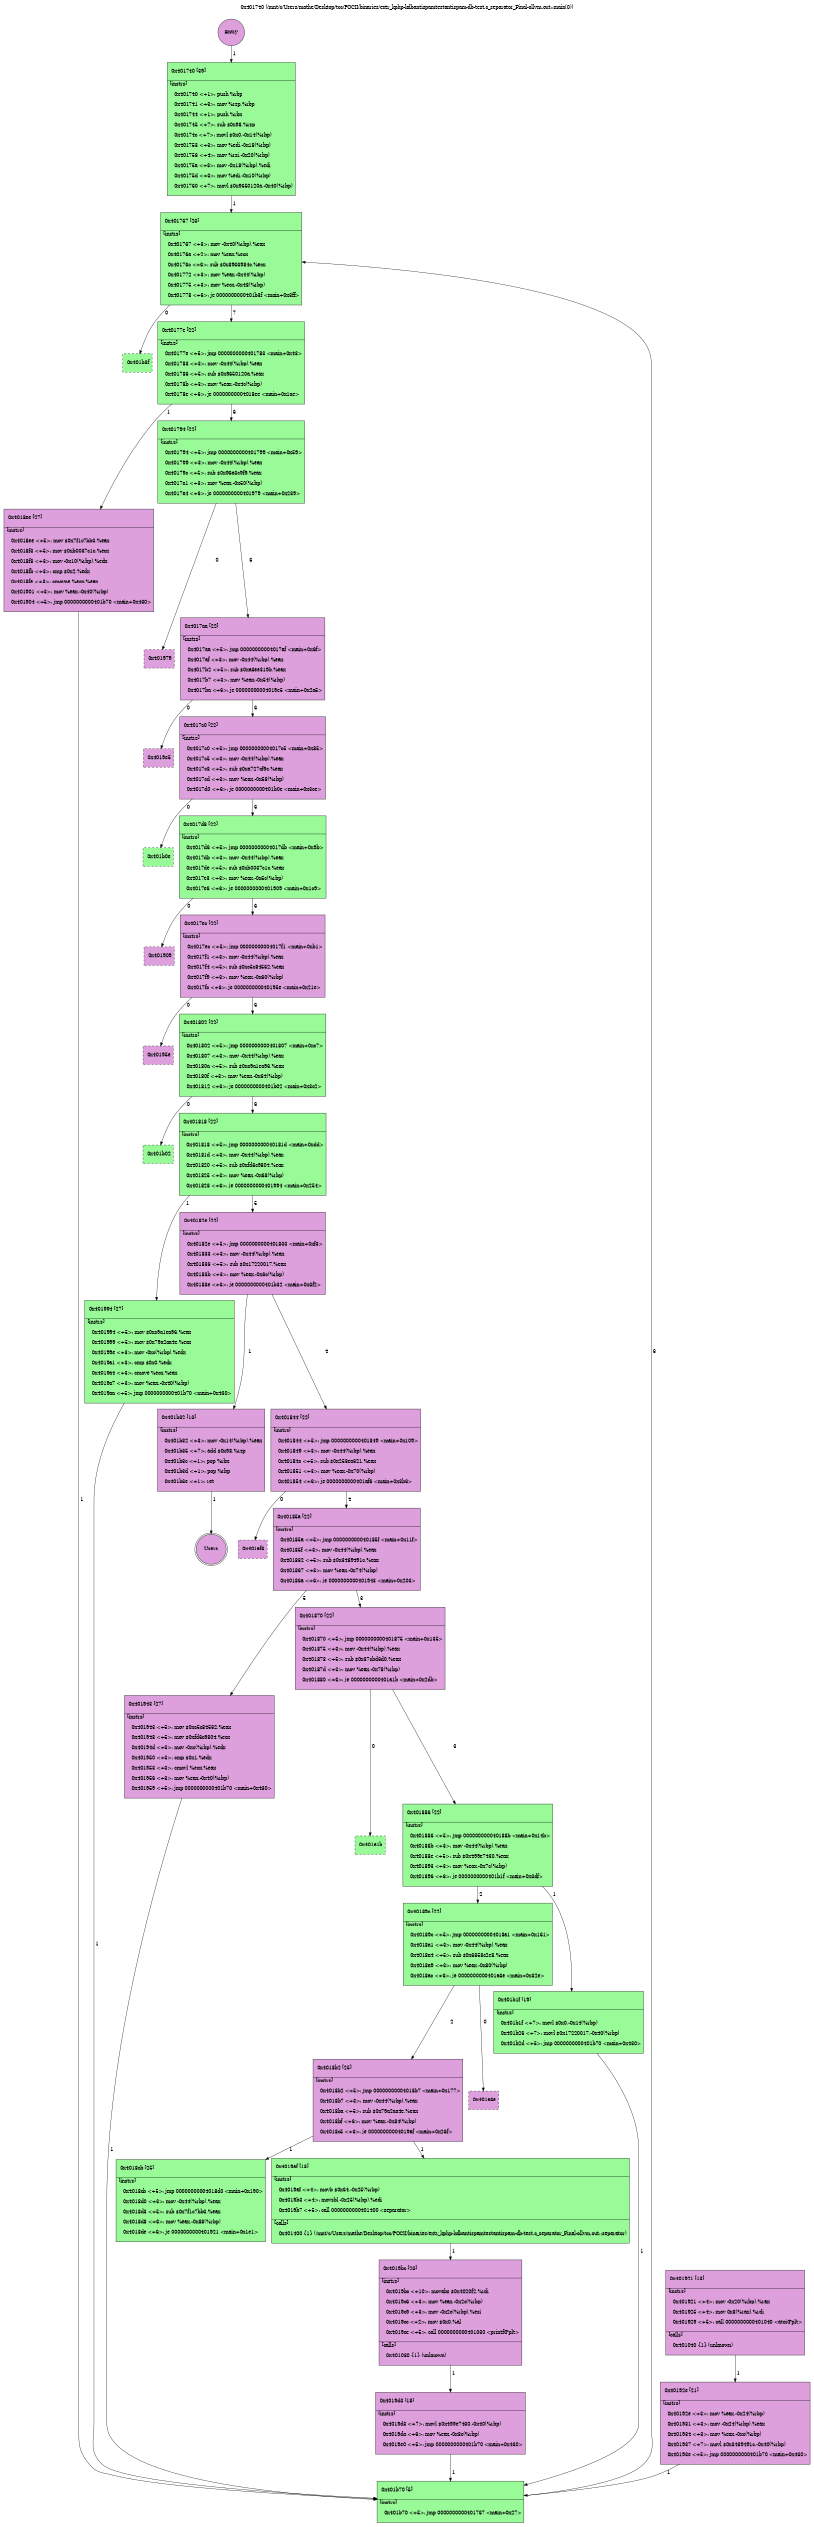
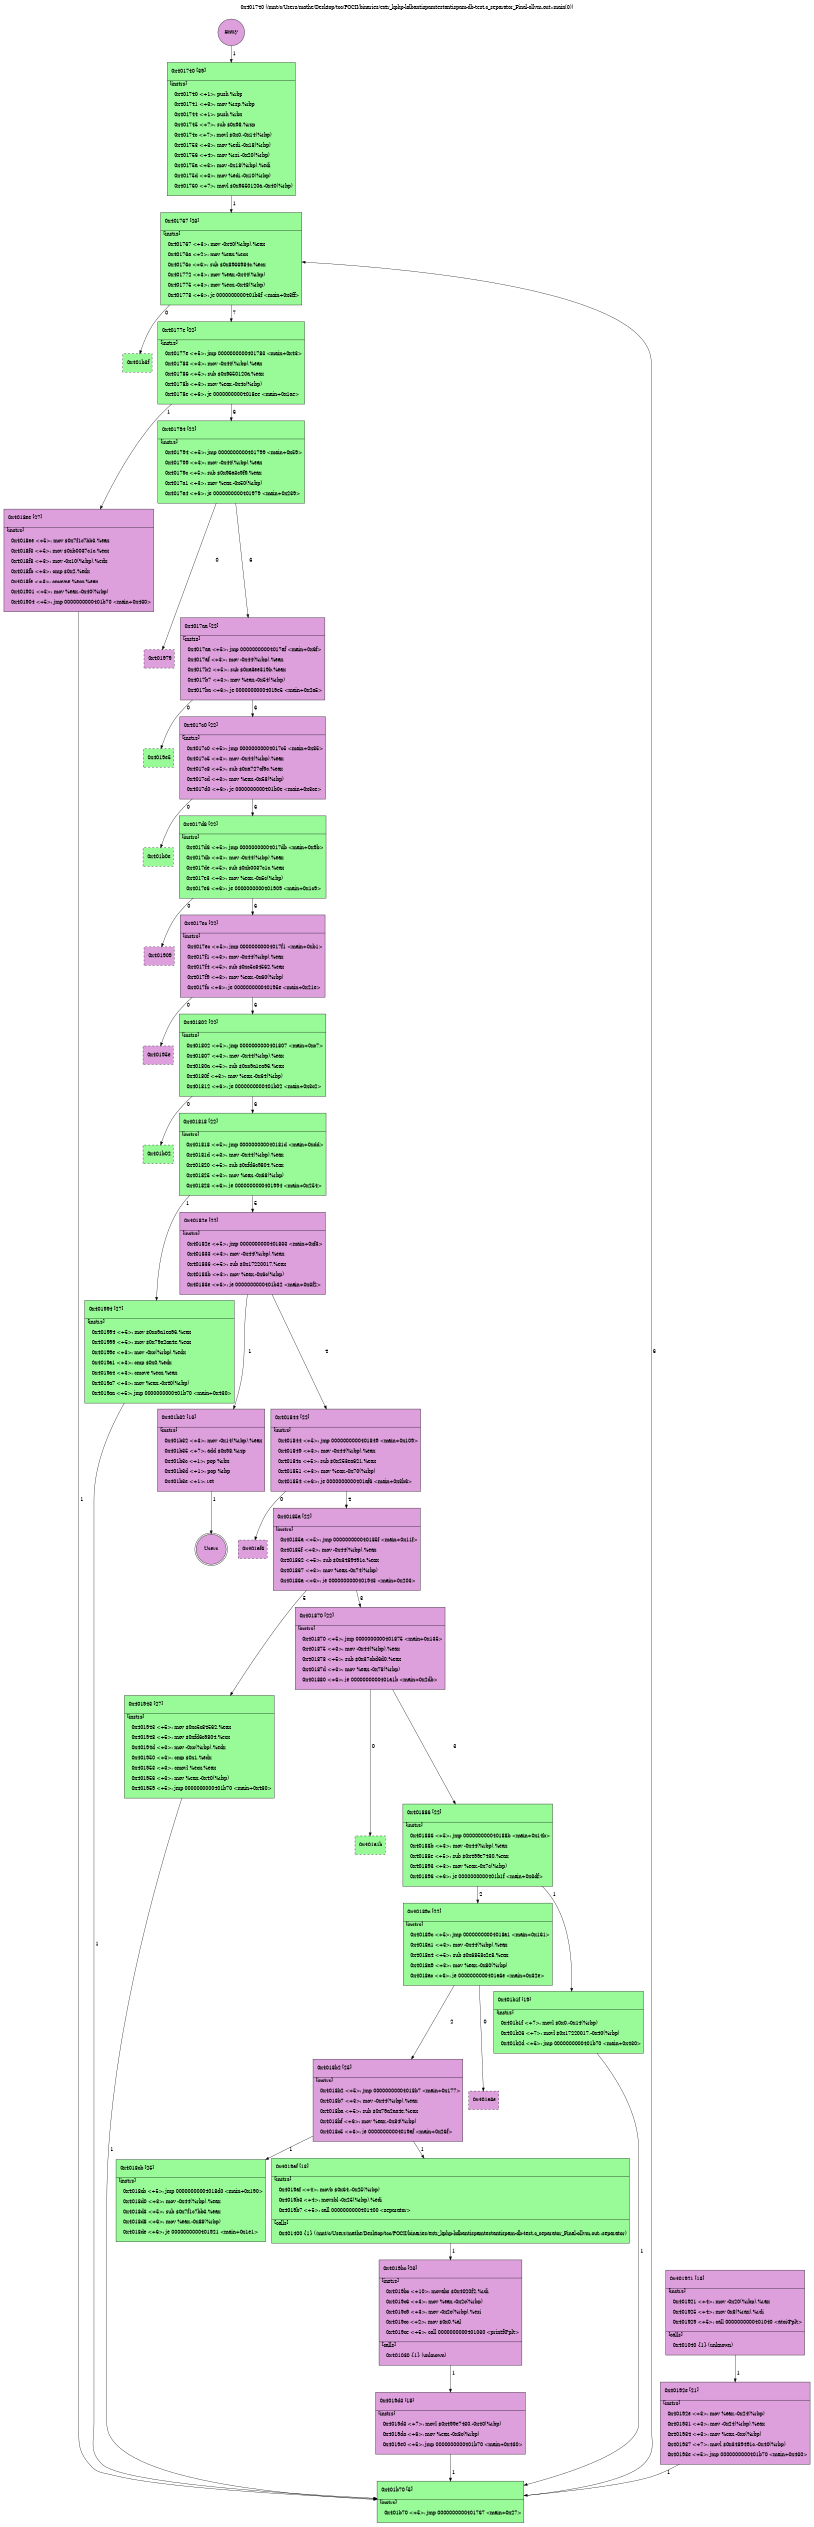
(158, 758) -> (158, 758)
(199, 1747) -> (199, 1747)
